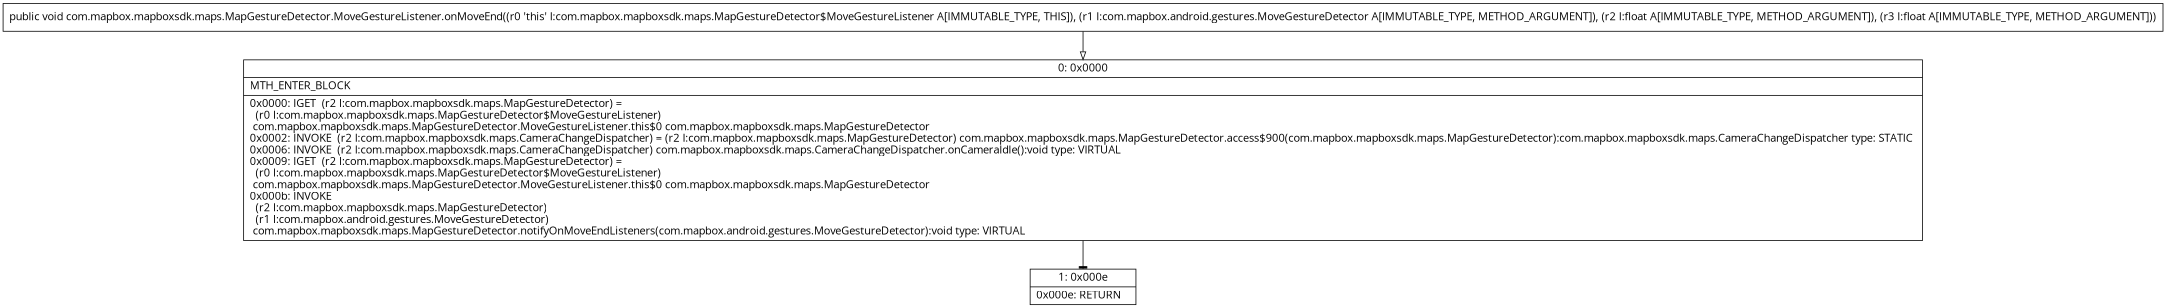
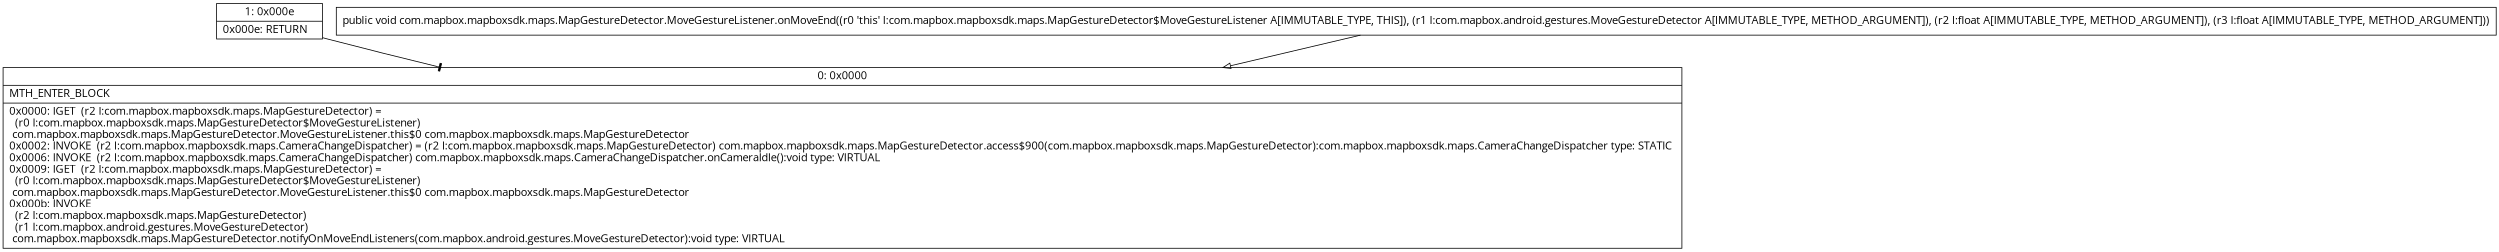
(1083, 253) -> (380, 52)
